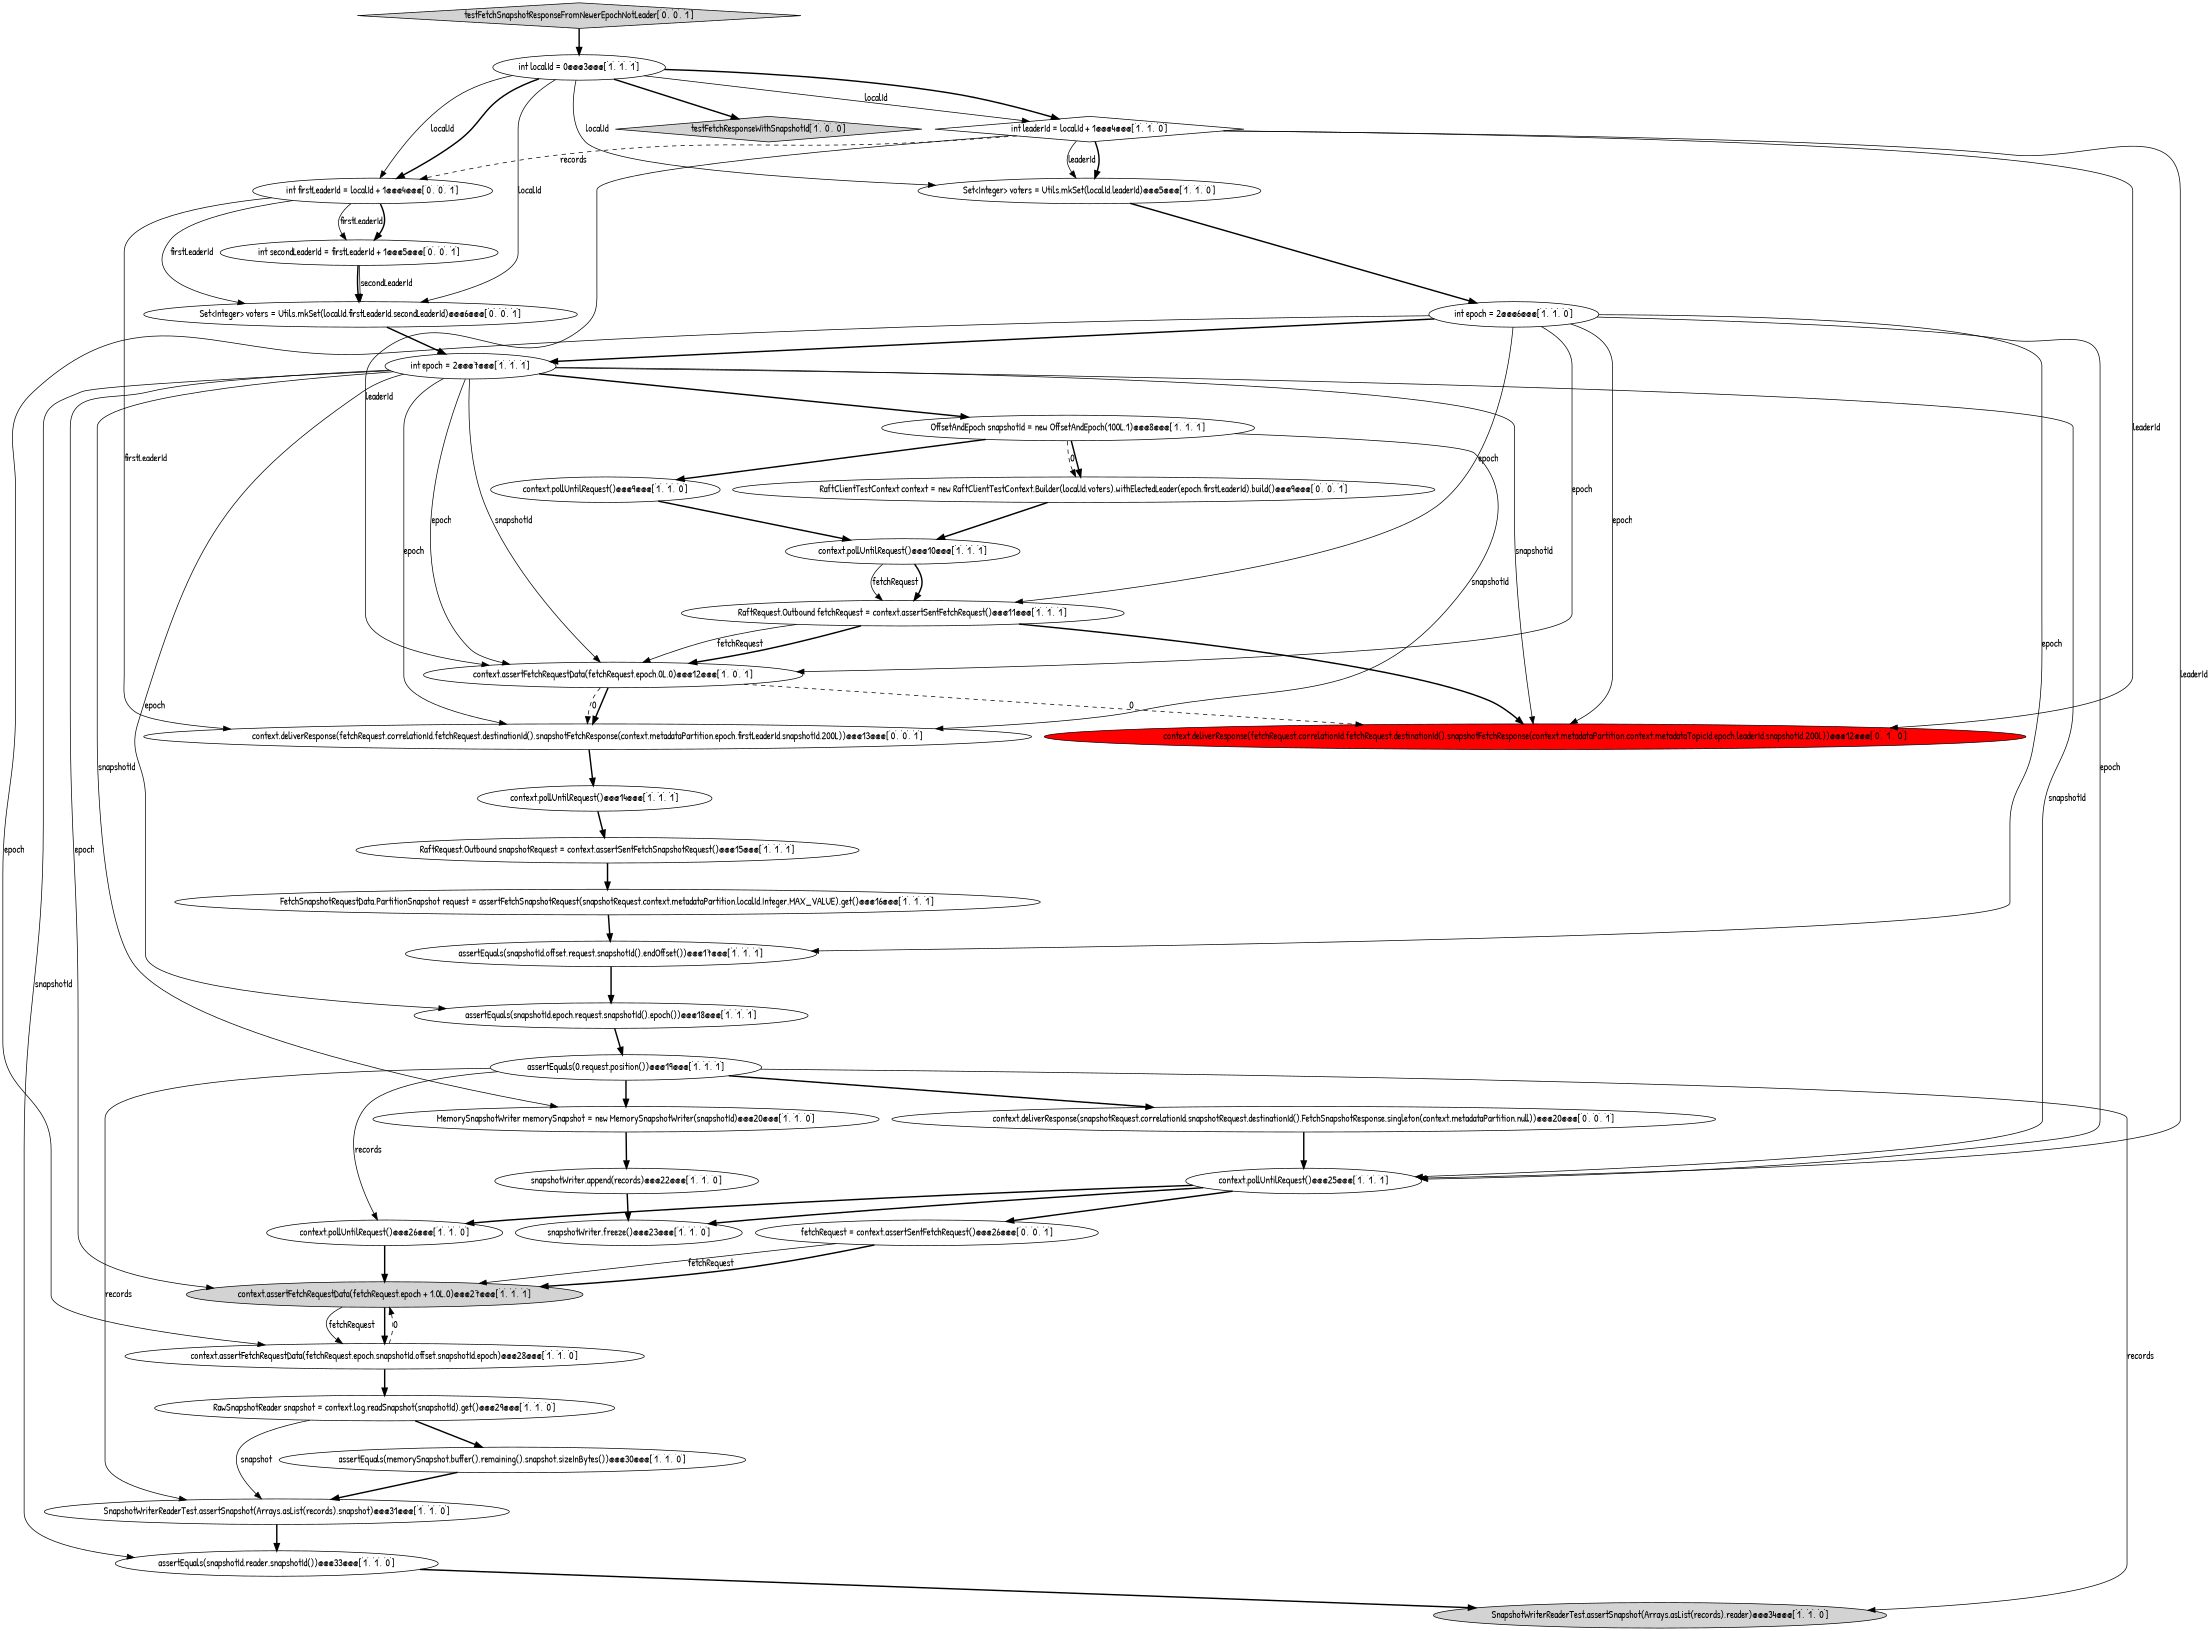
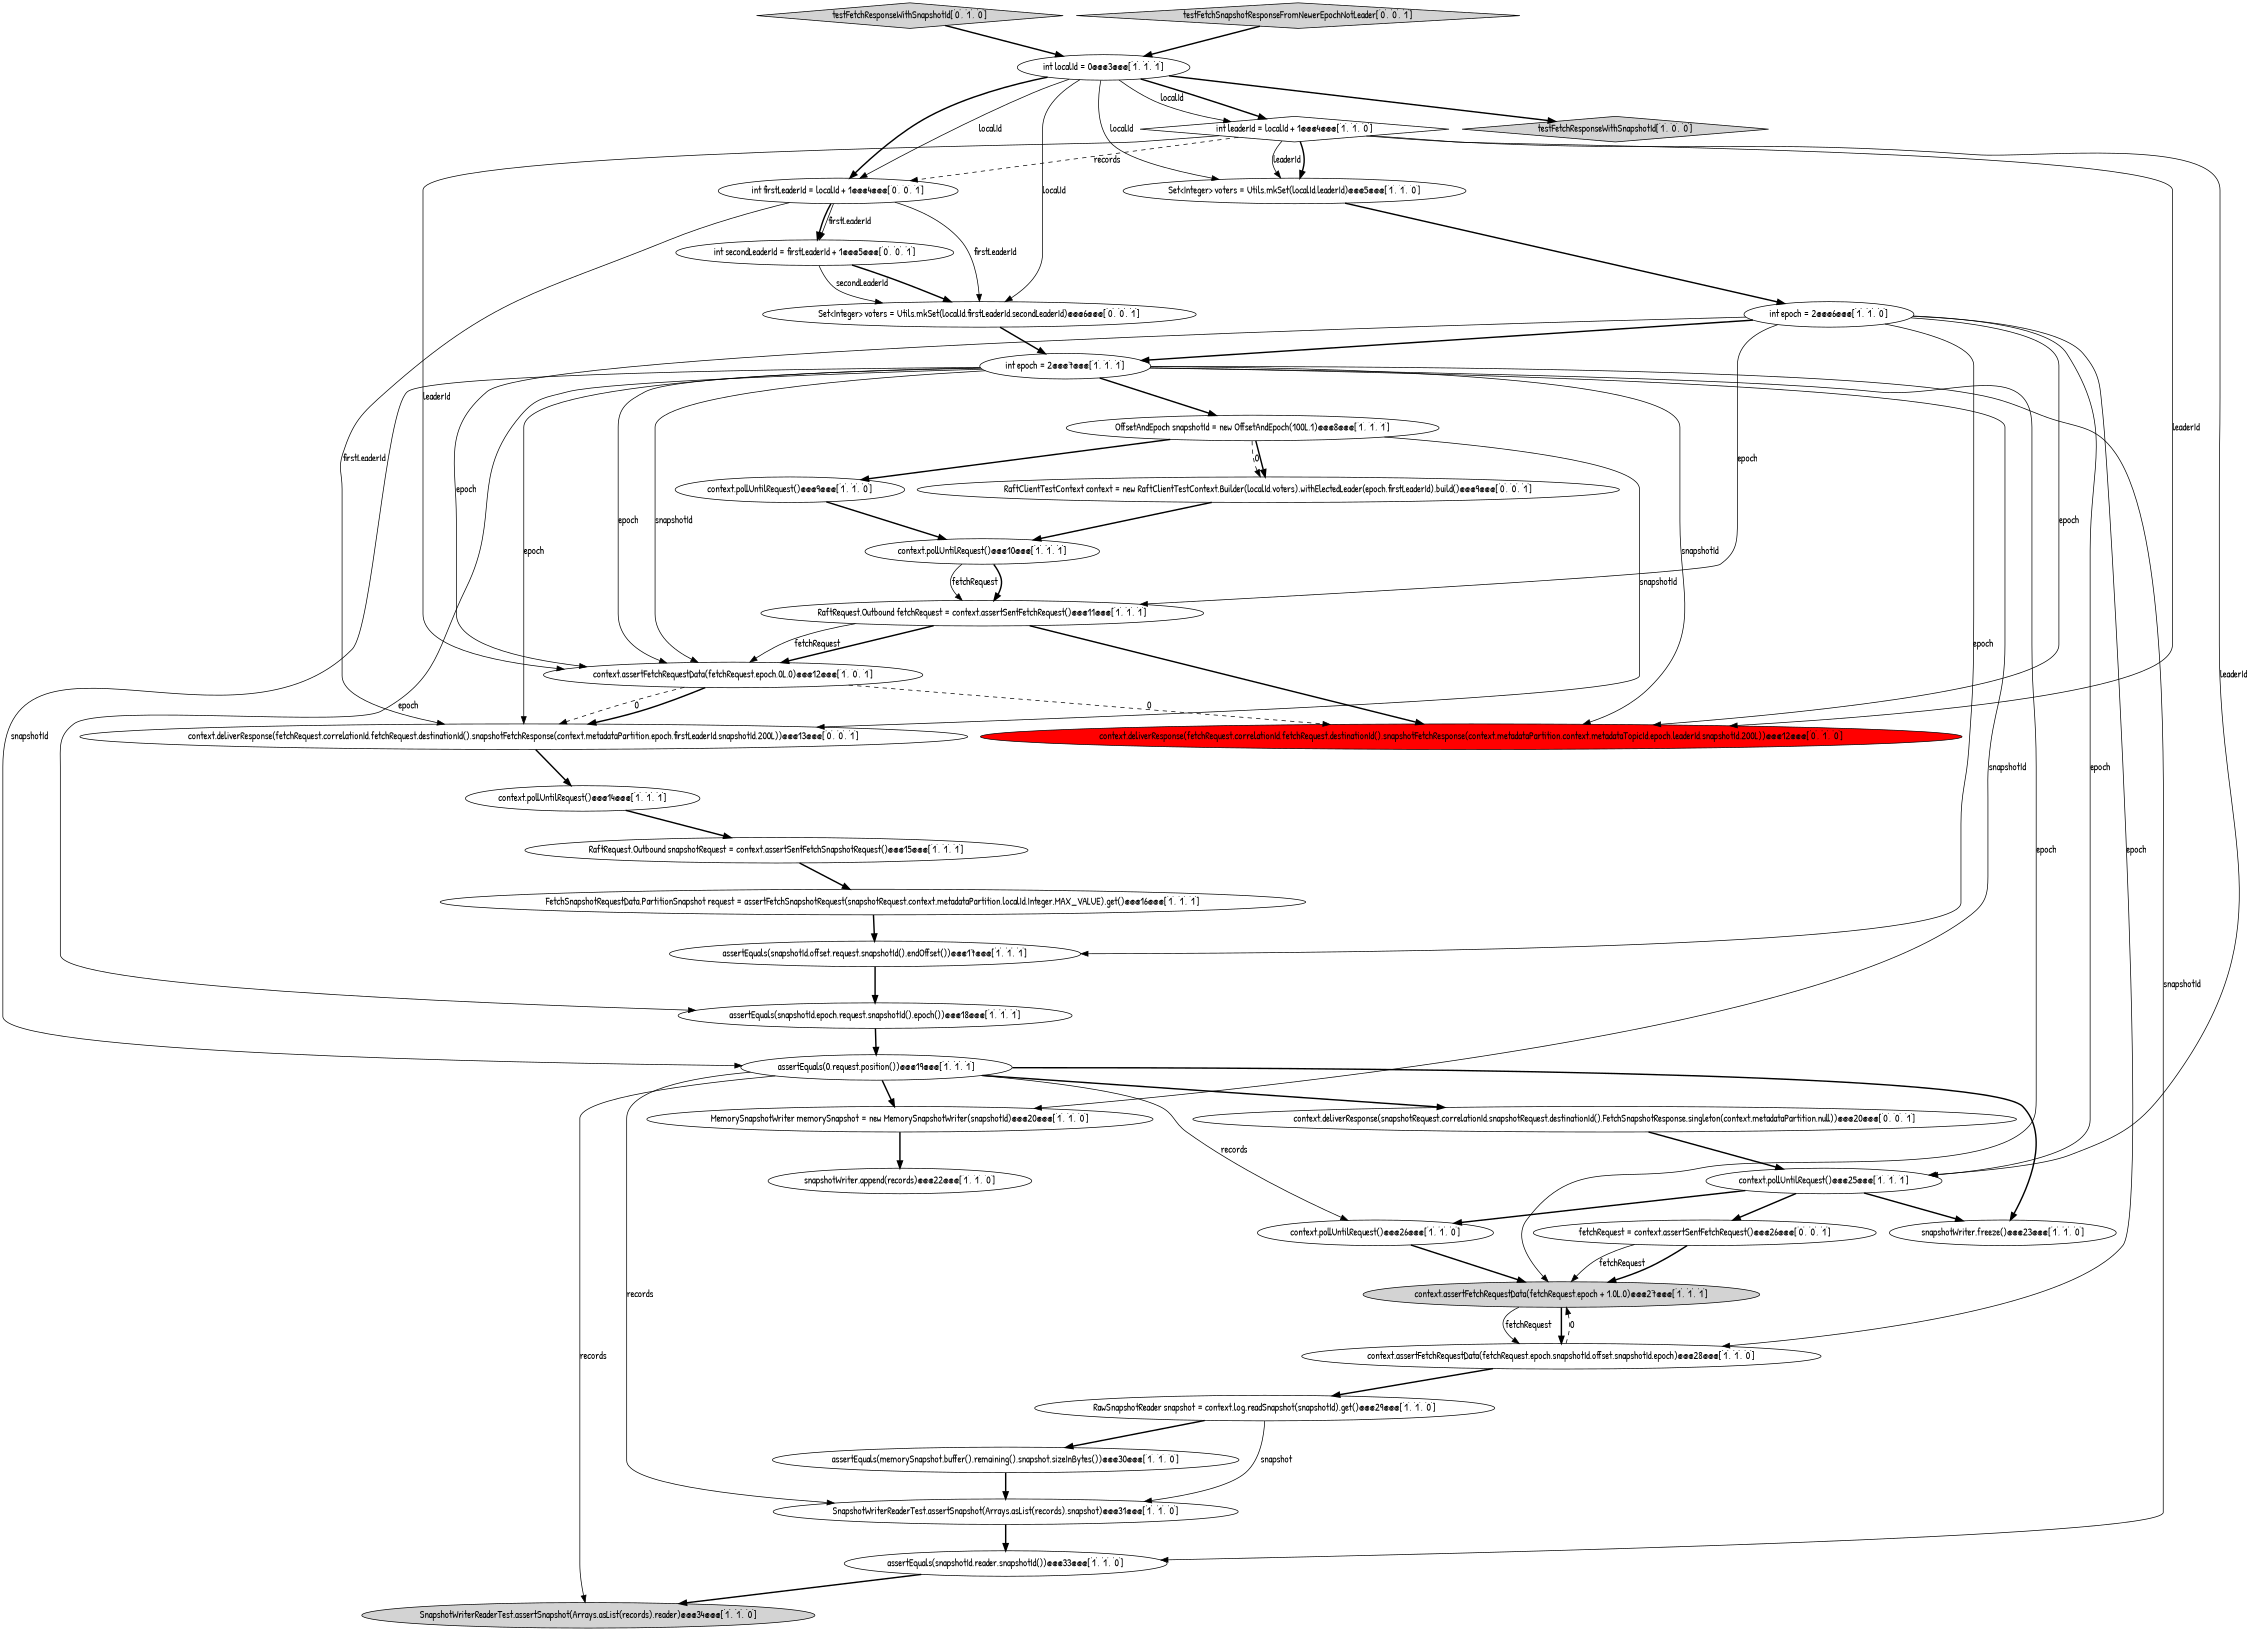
none -> (910, 16)
(1976, 410) -> (85, 689)
(628, 1203) -> (1576, 1073)
